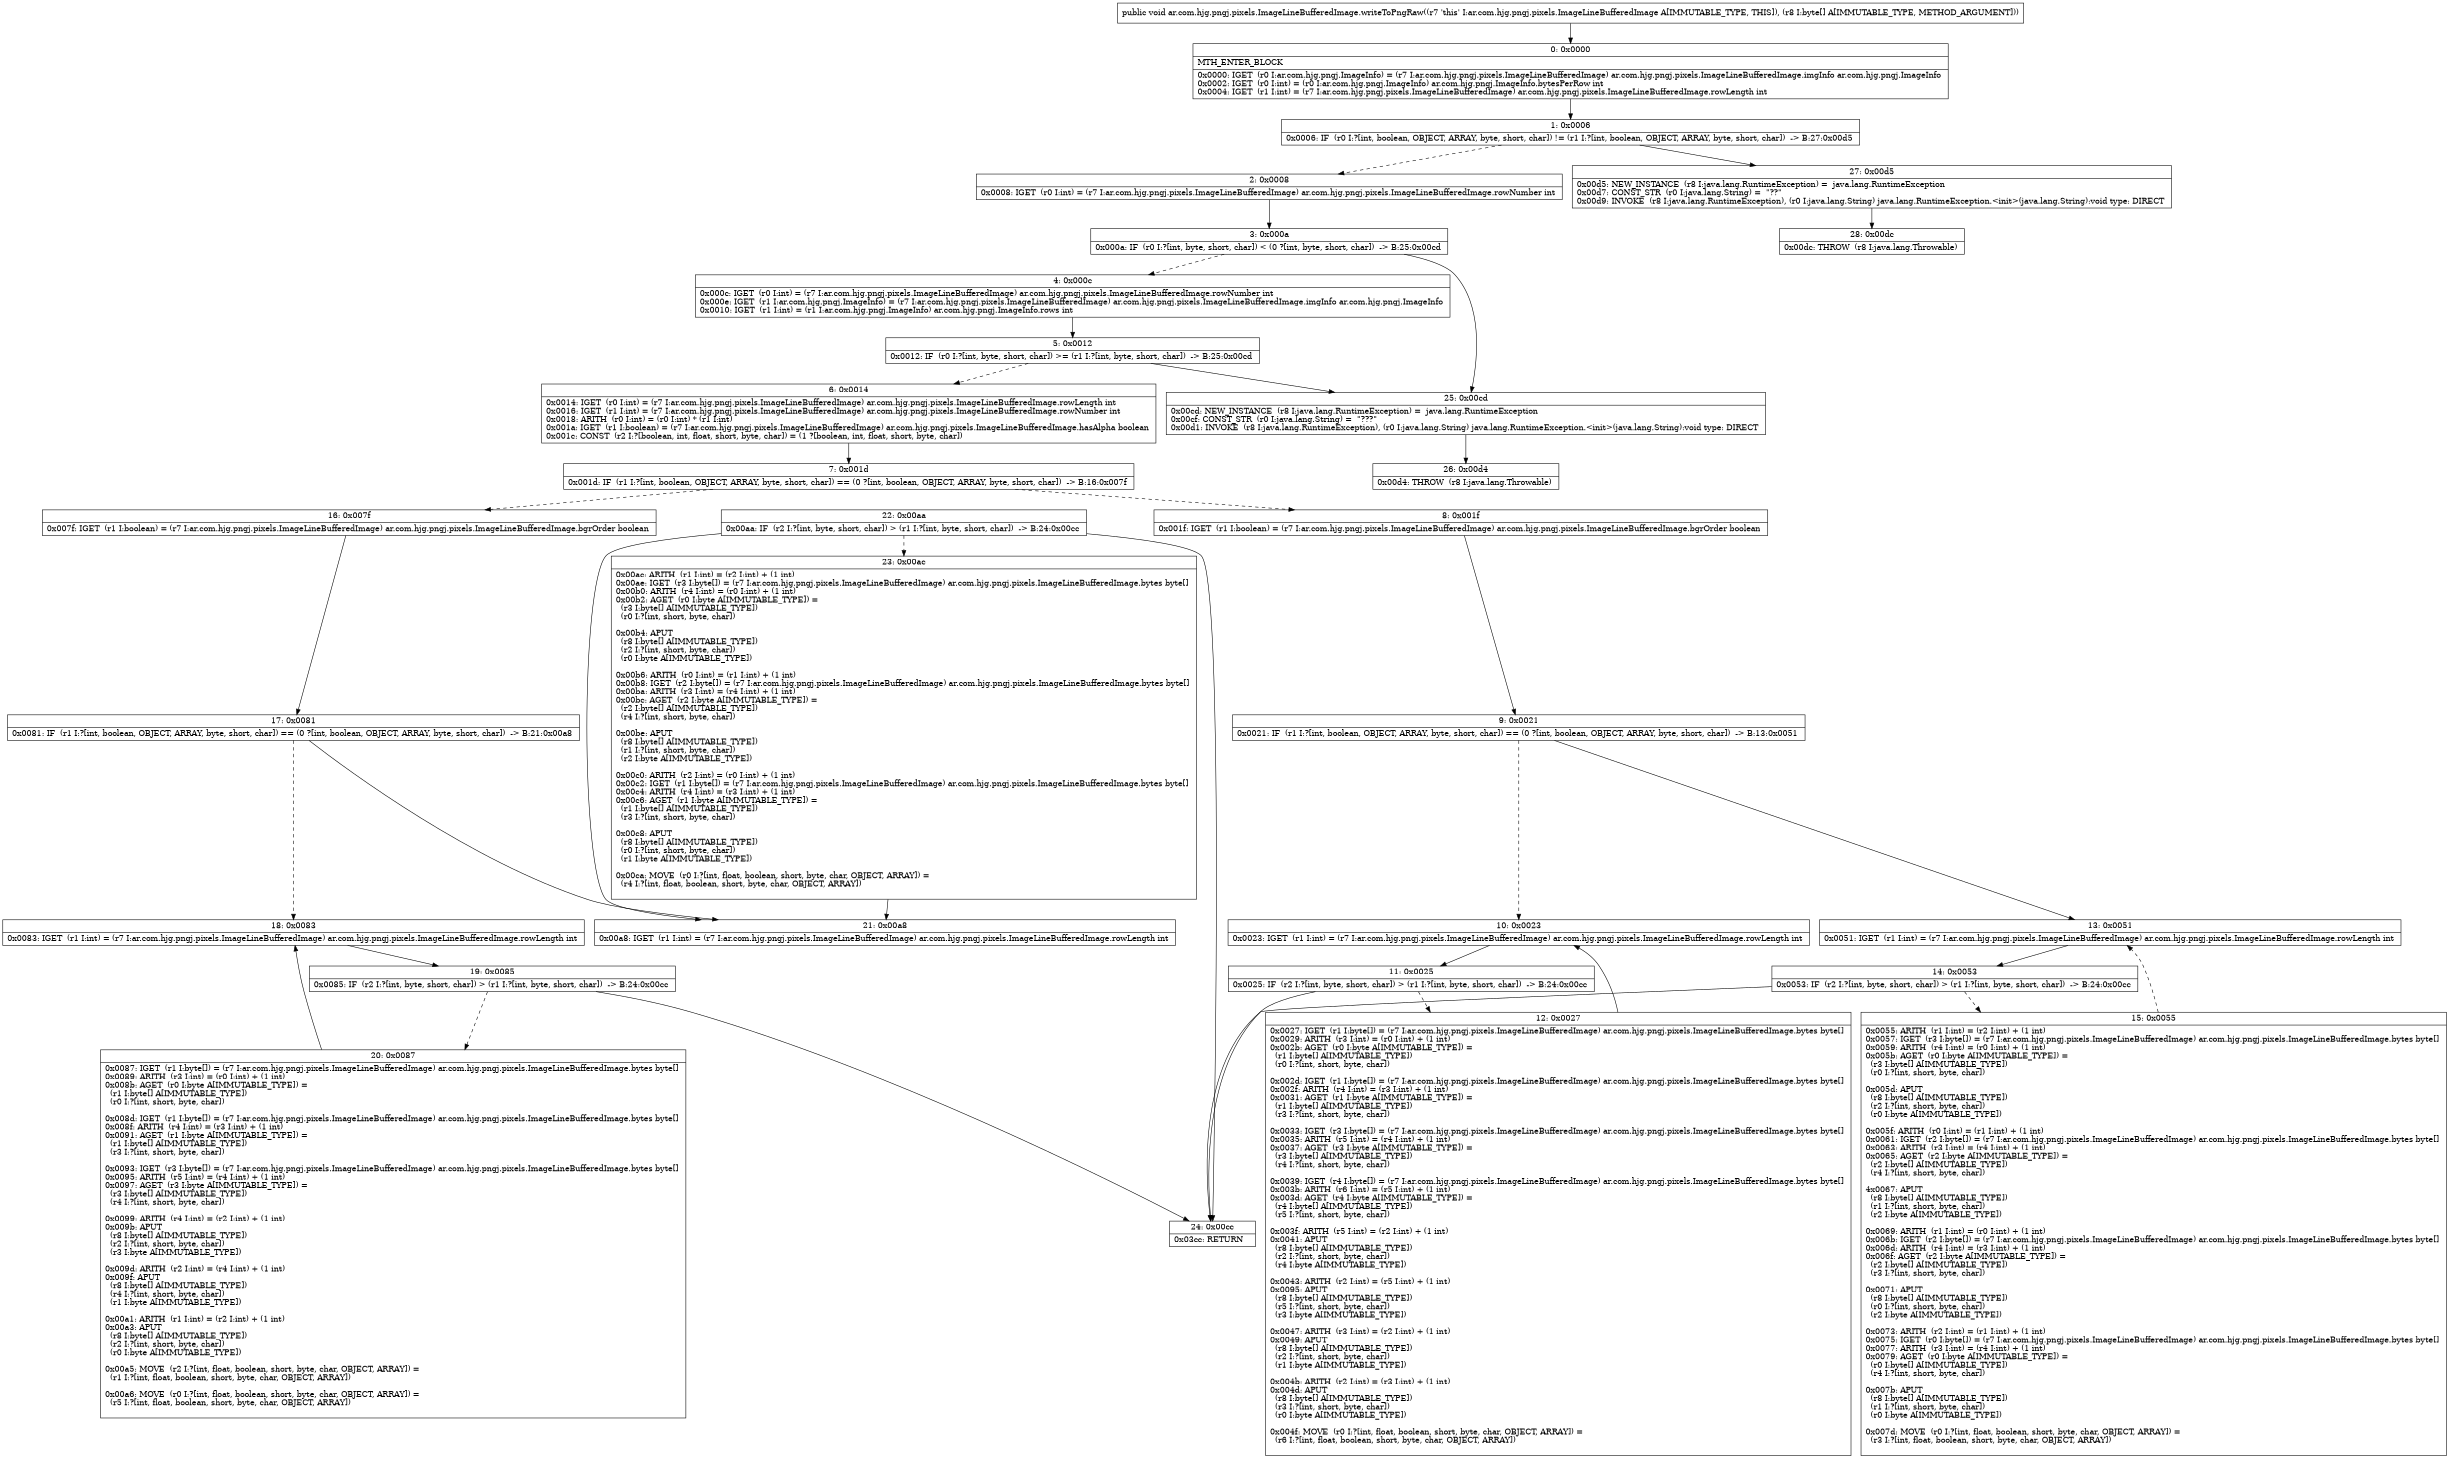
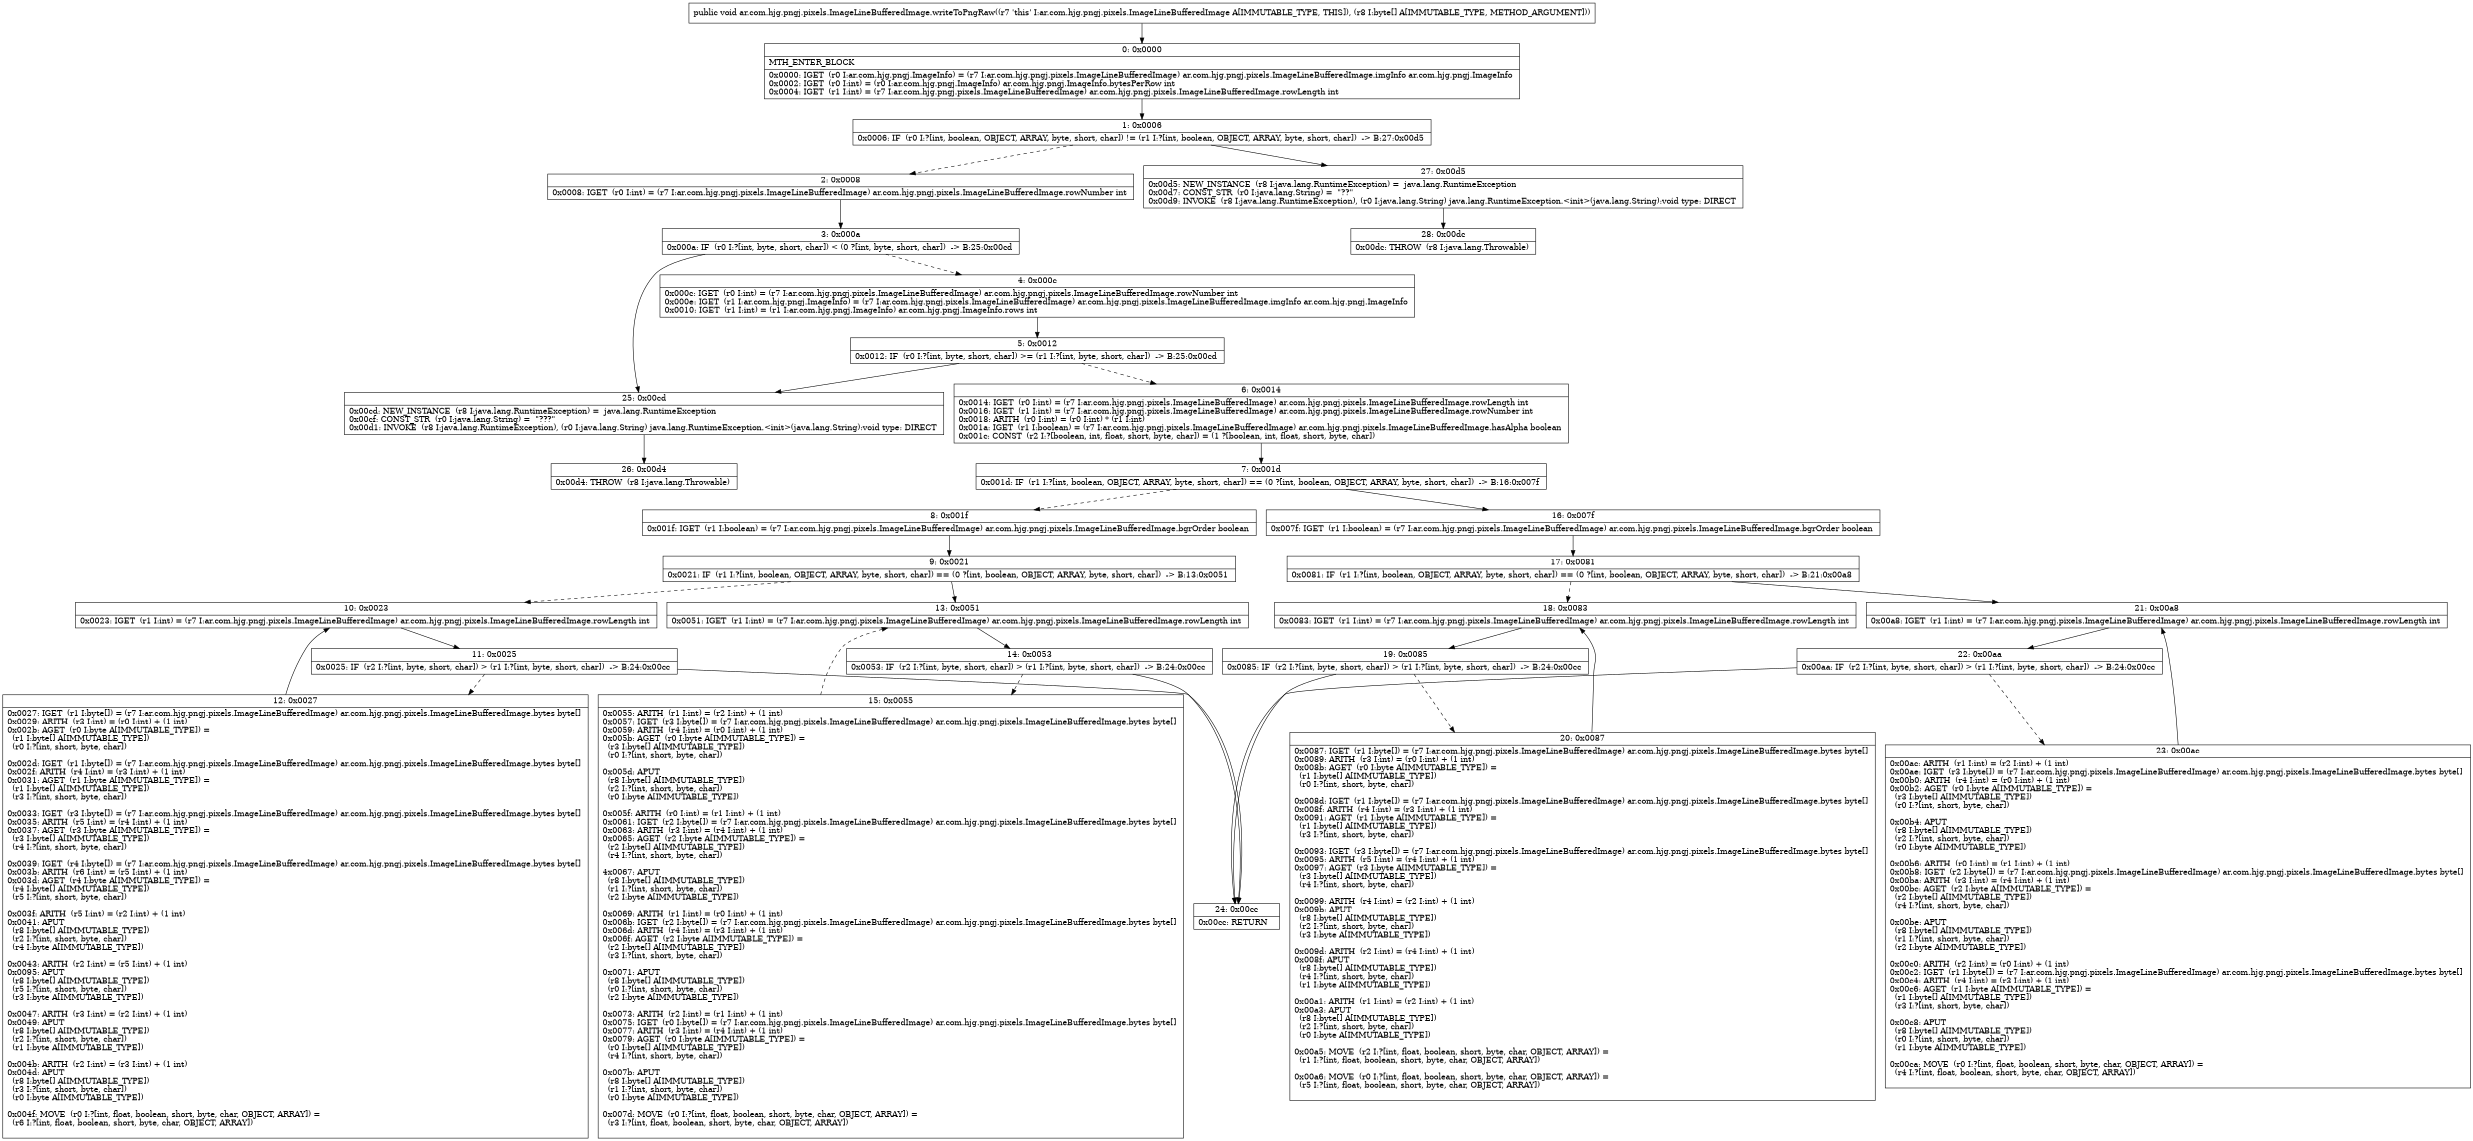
(602, 499) -> (1414, 499)
(587, 715) -> (2071, 638)
(1212, 1240) -> (1237, 923)
(135, 1278) -> (1324, 960)
